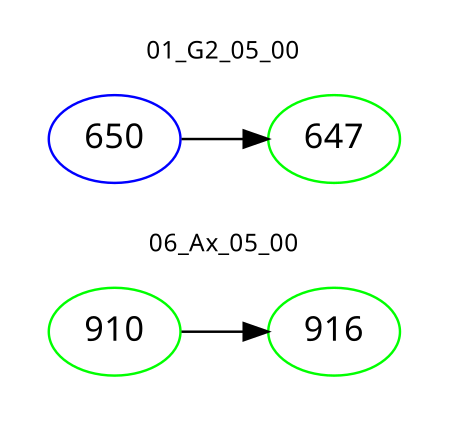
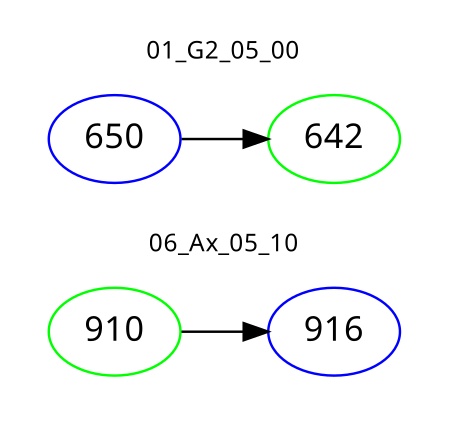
(334, 139) -> (334, 139)
(224, 245) -> (224, 245)
(334, 332) -> (334, 332)
